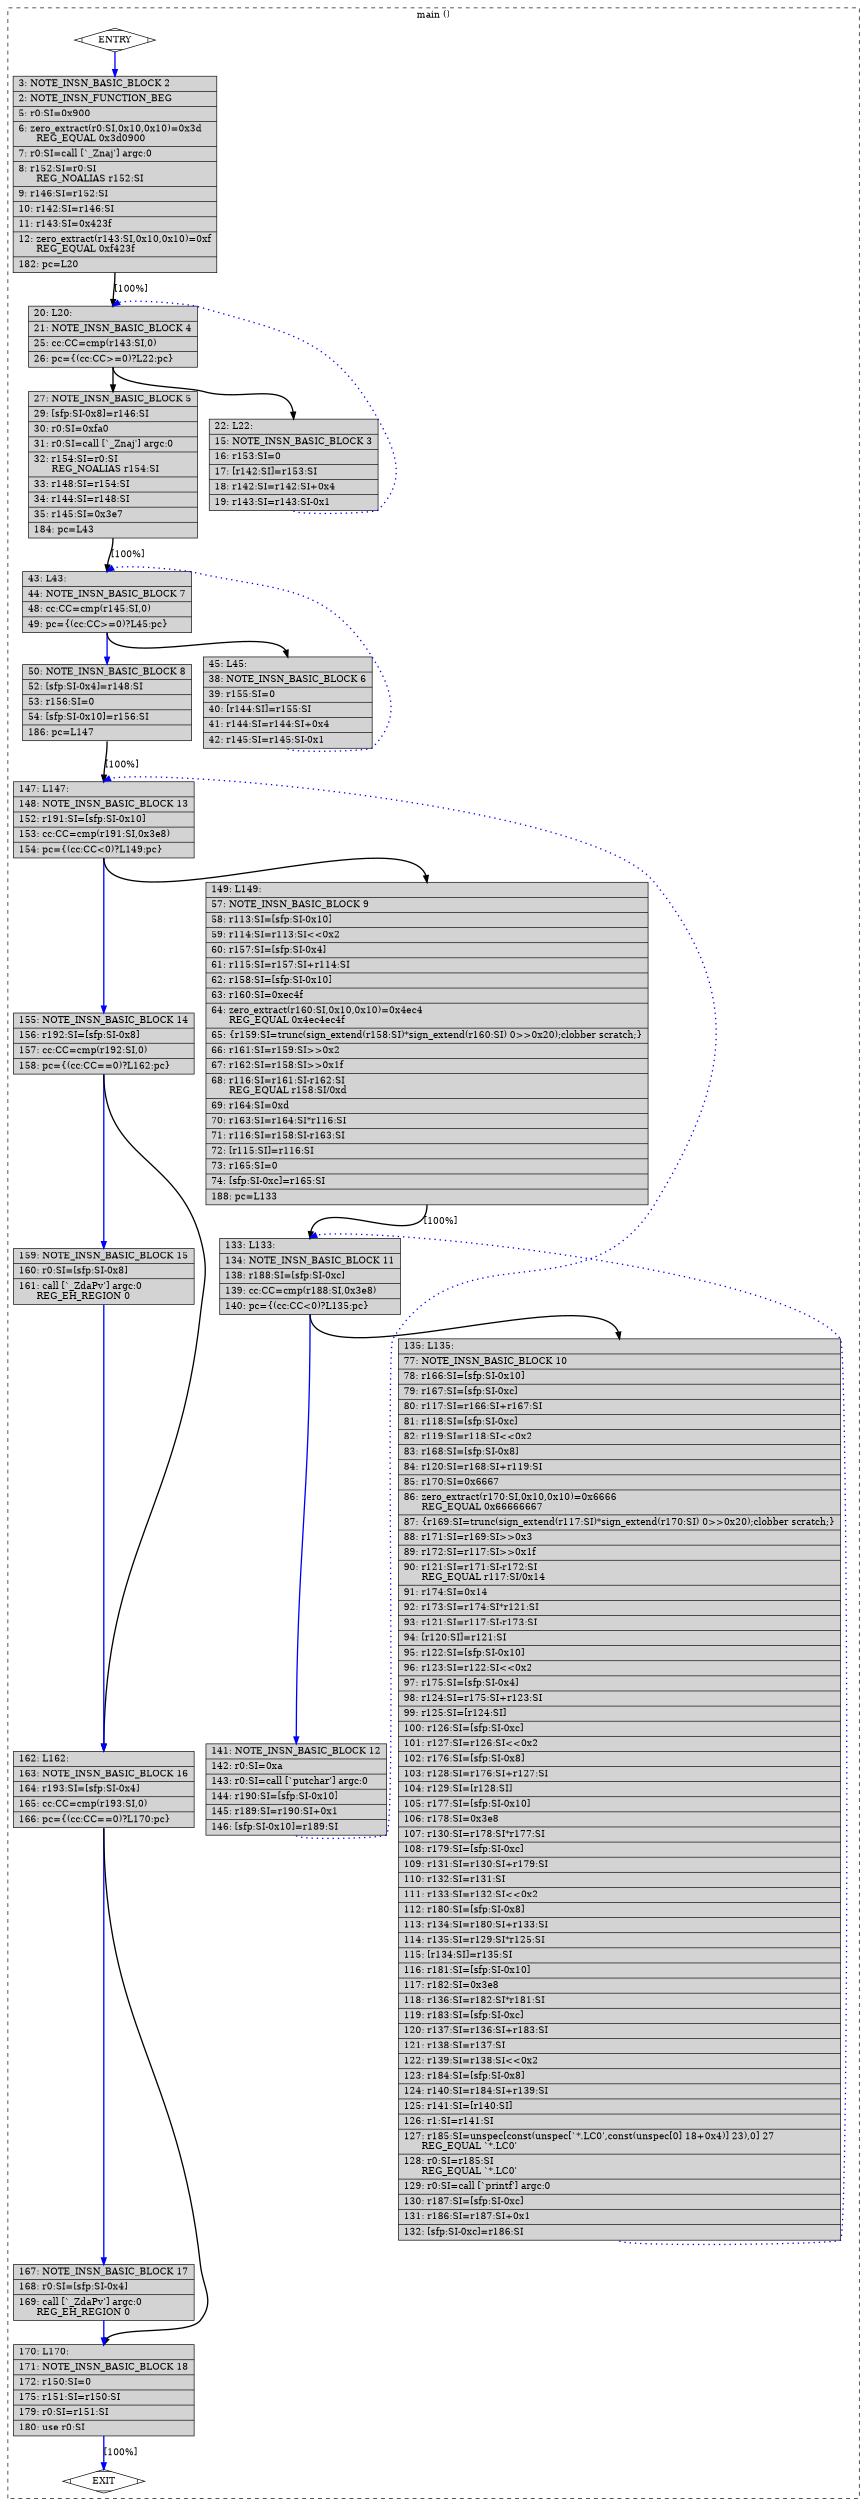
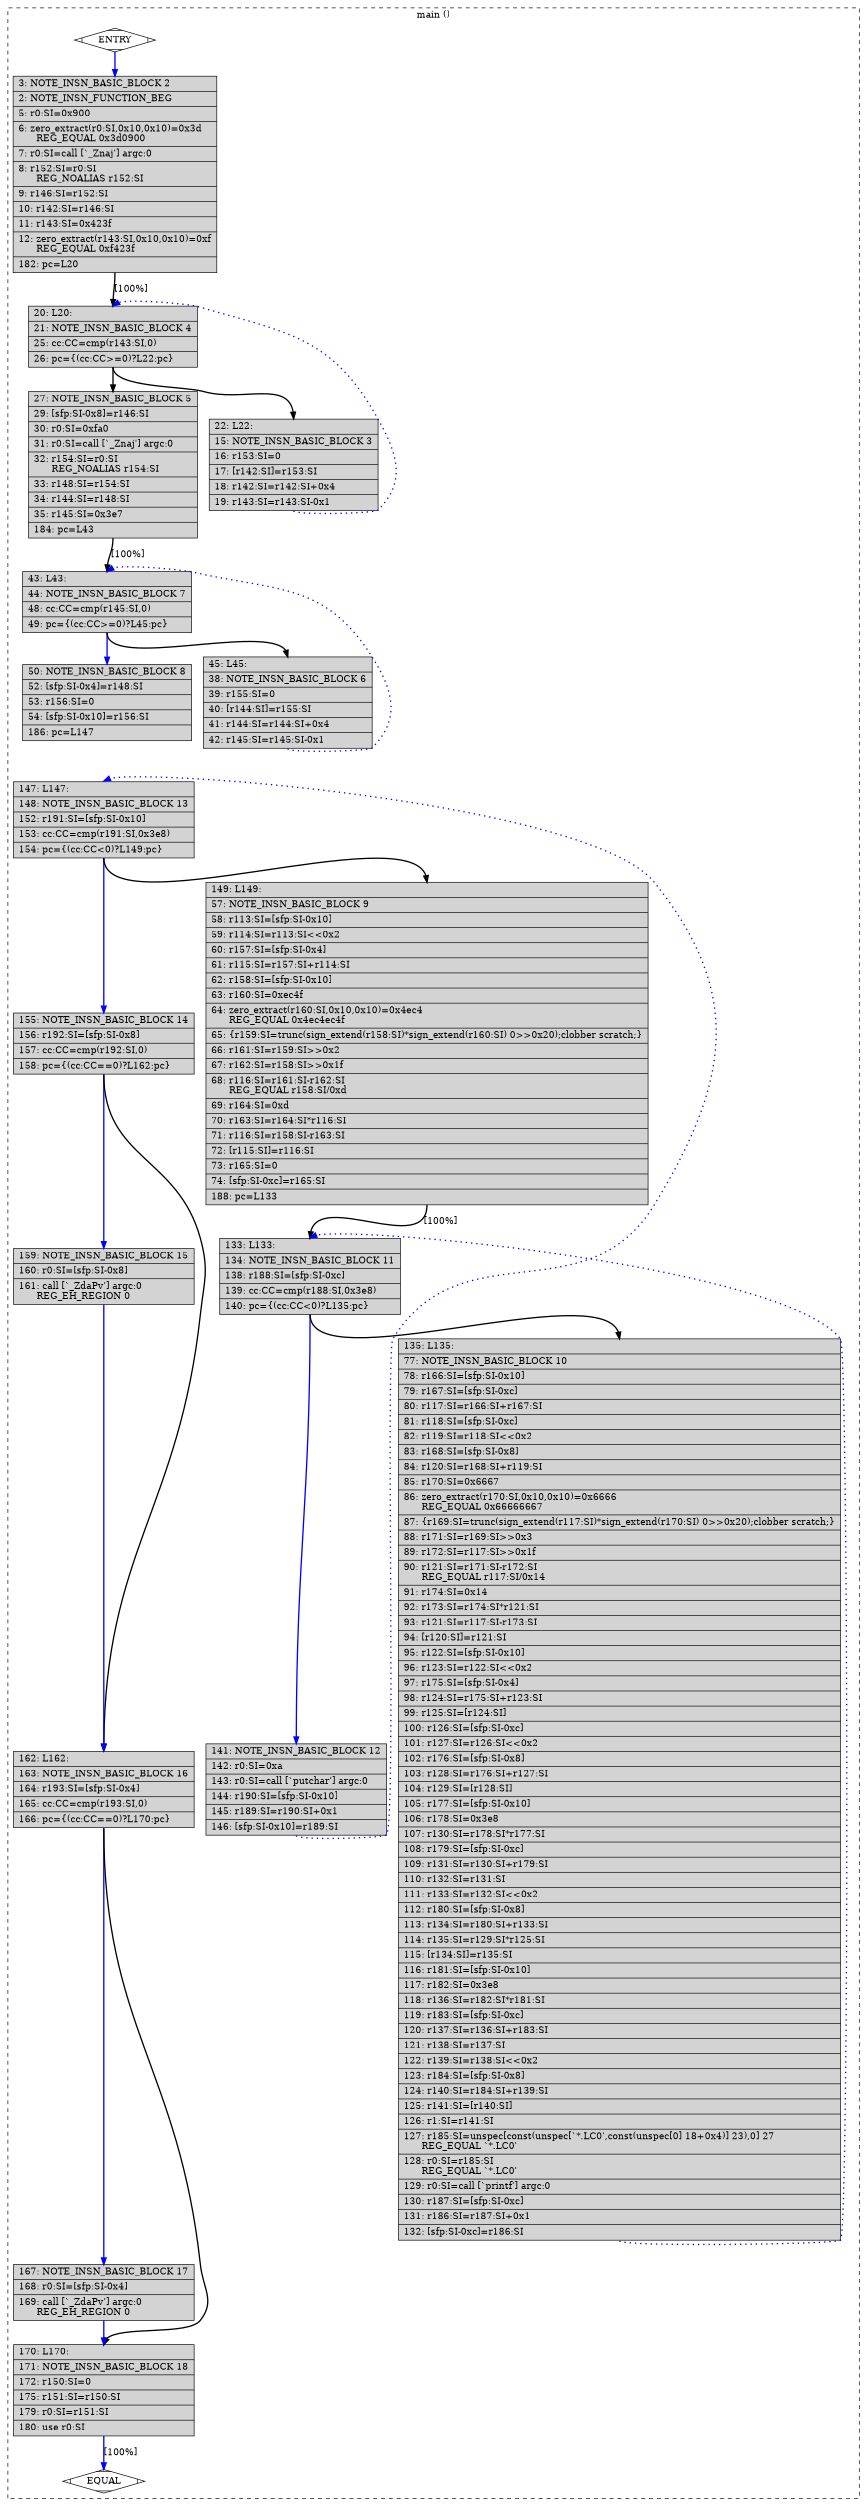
(106, 758) -> none
(104, 2481) -> (104, 2481)
